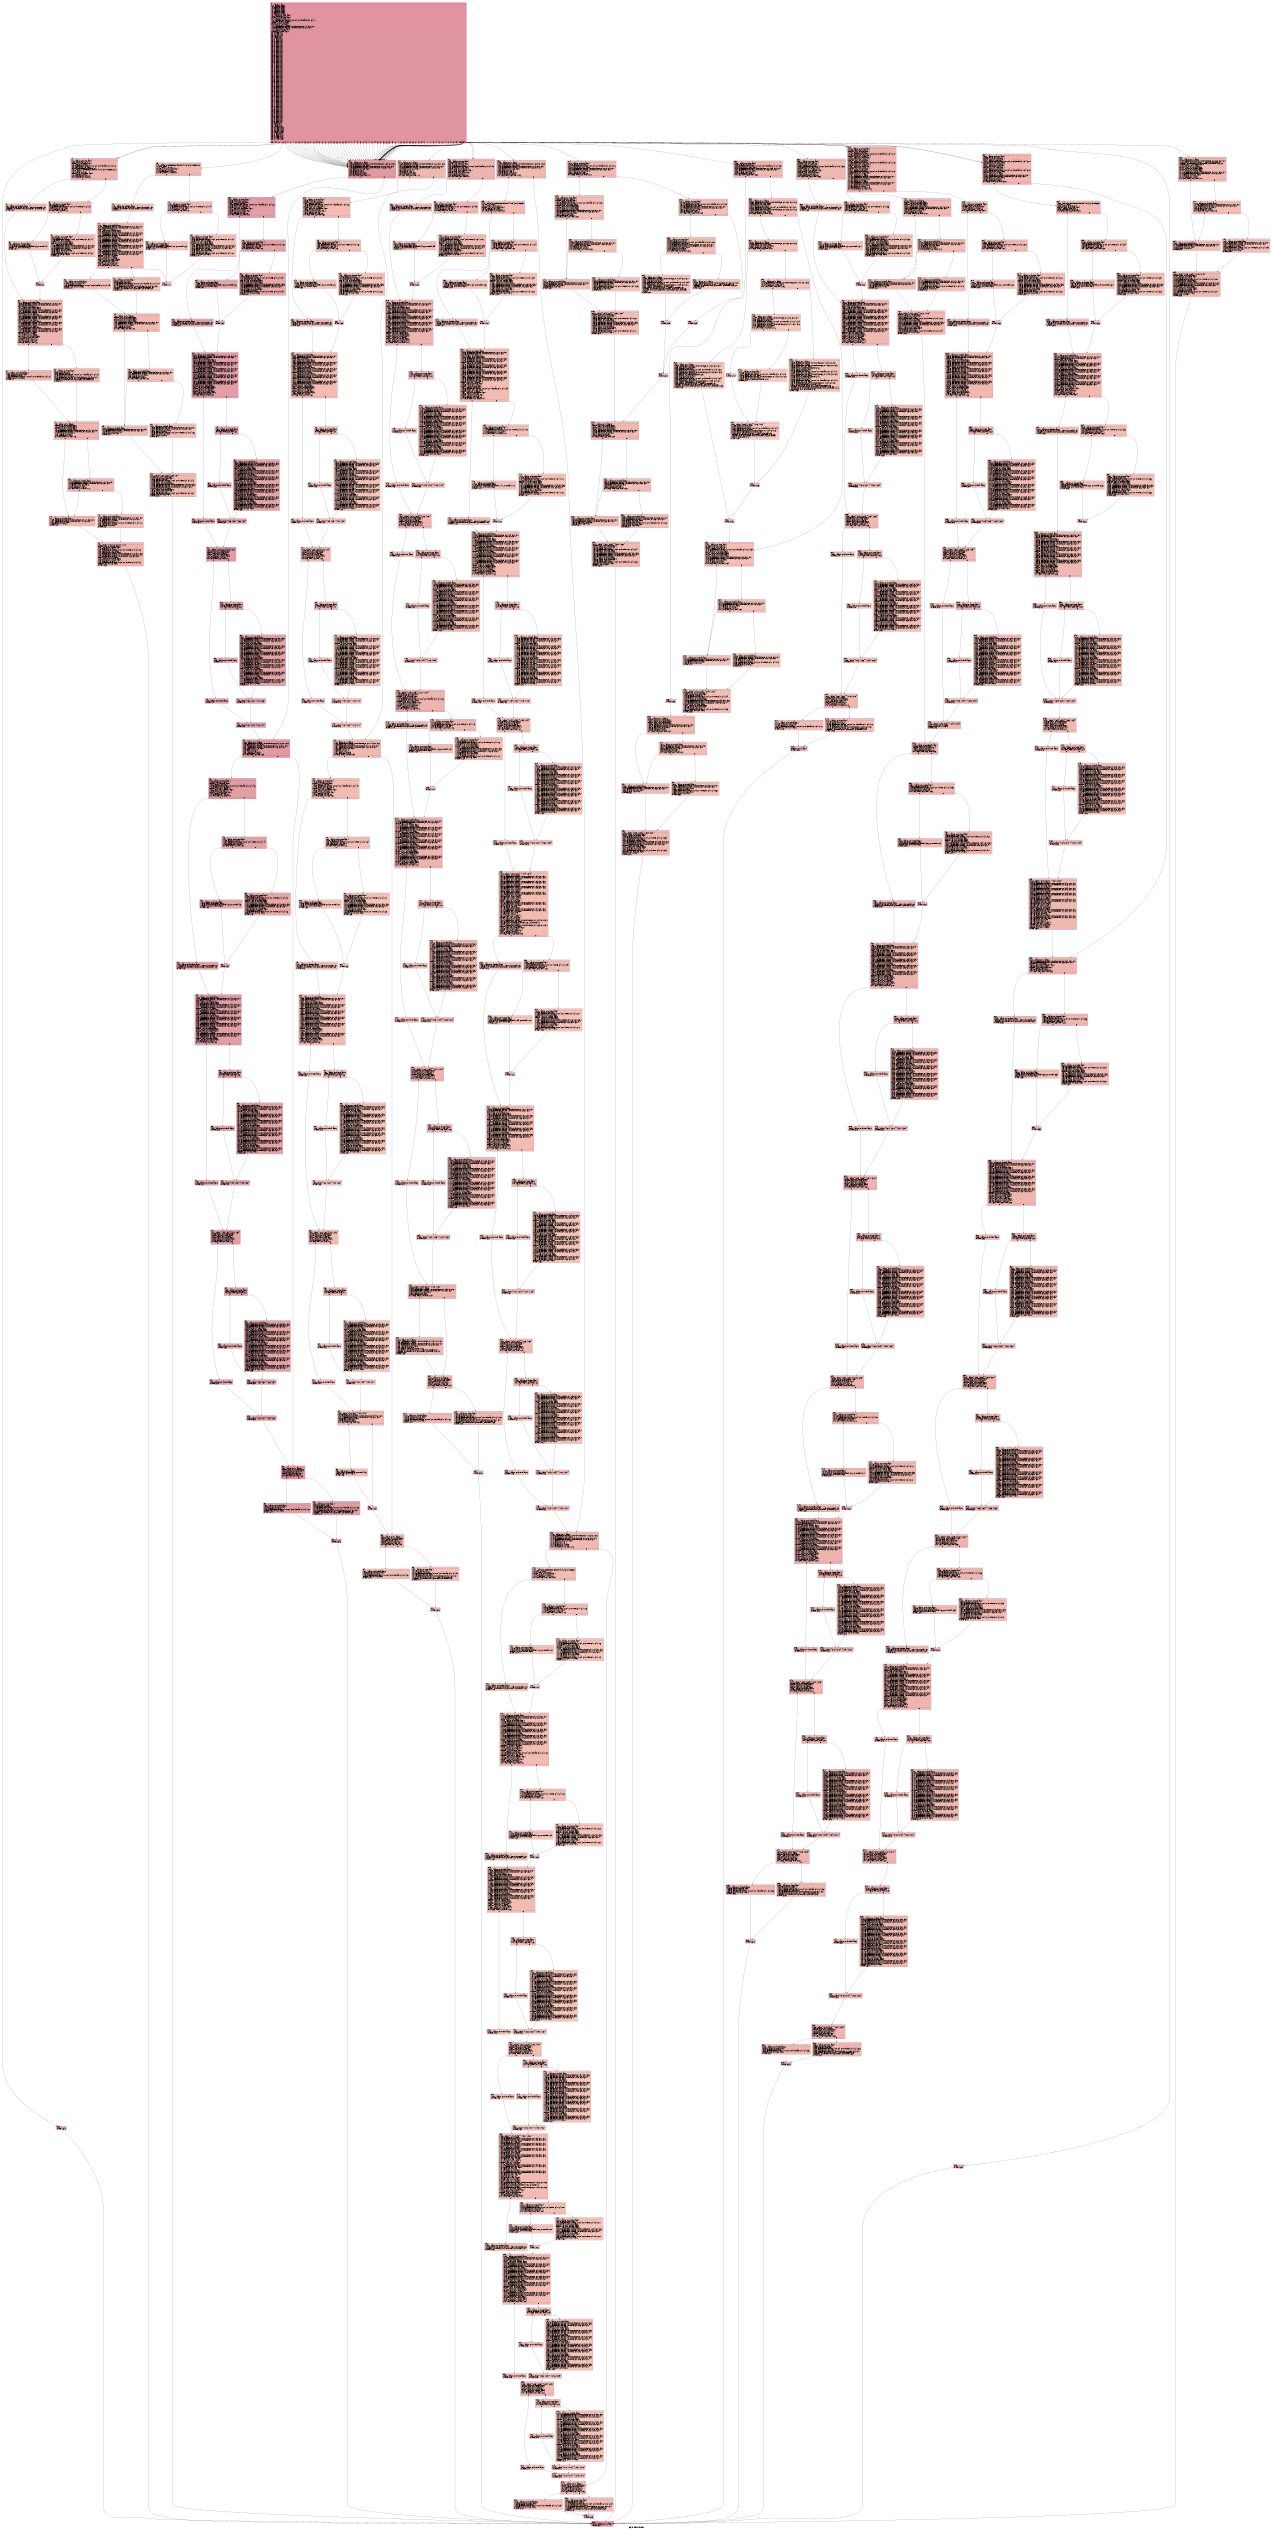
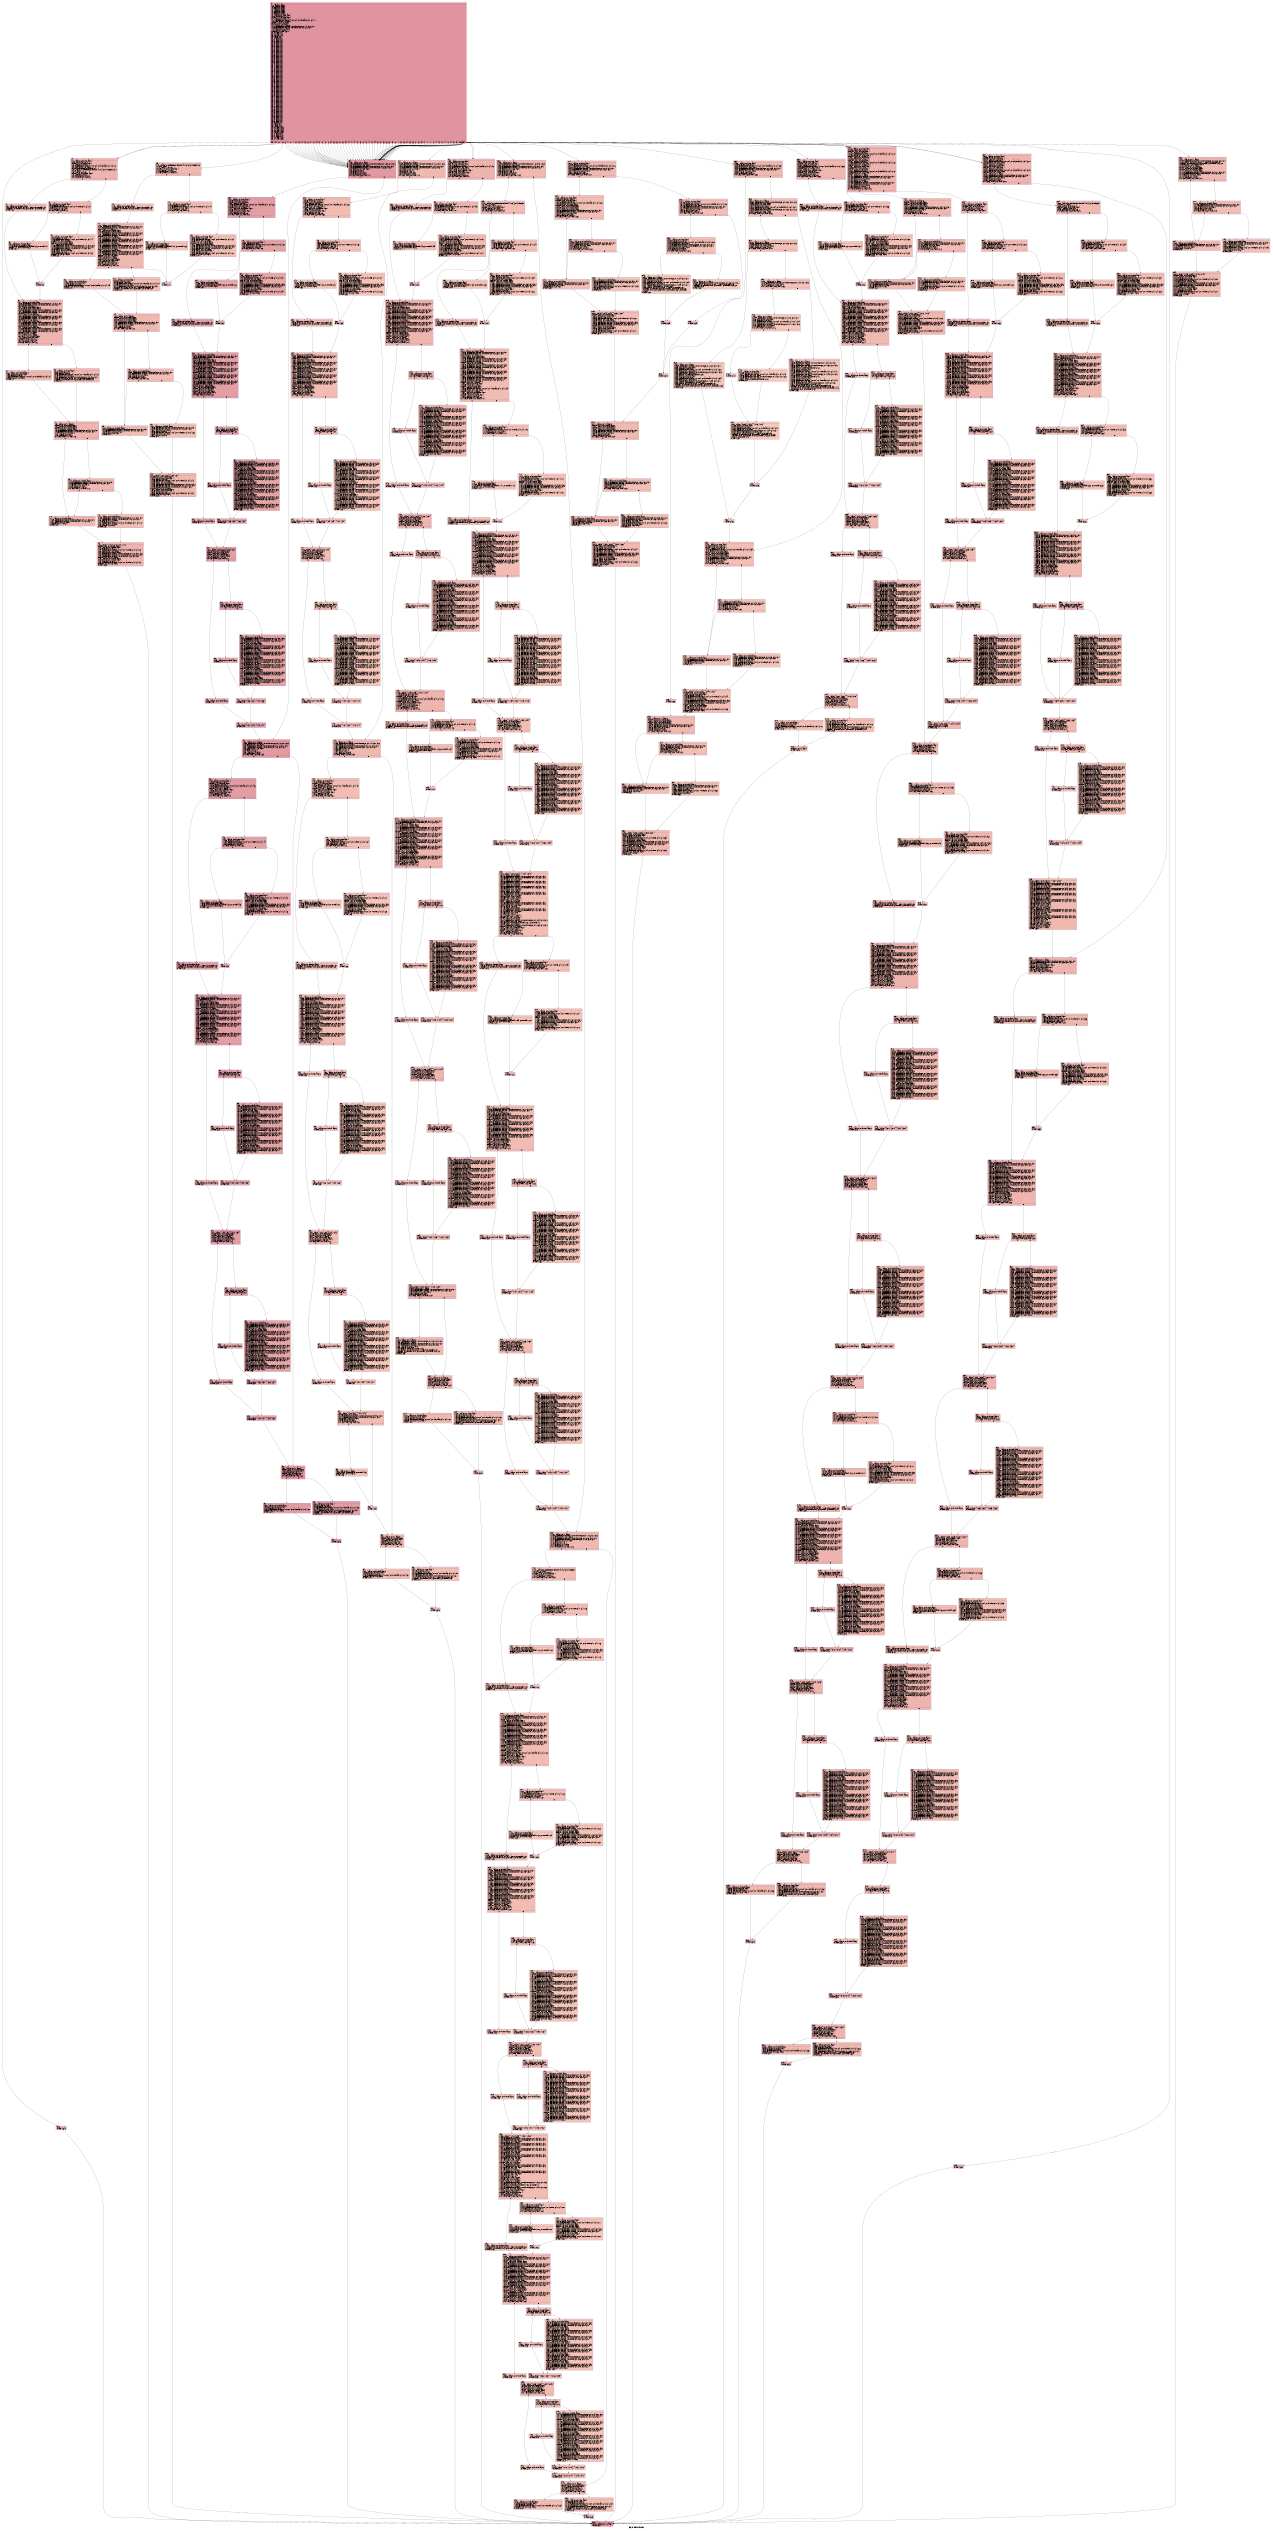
(885, 617) -> (885, 617)
